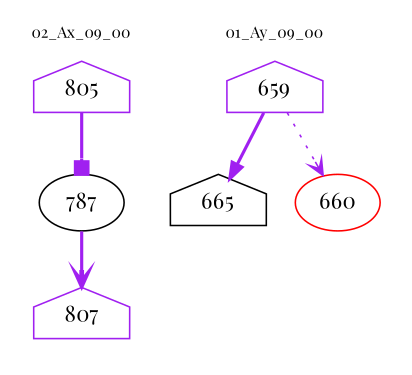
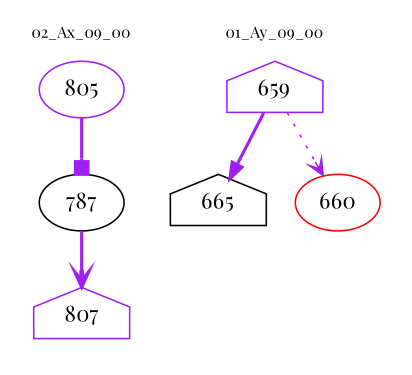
(82, 90) -> (82, 90)
